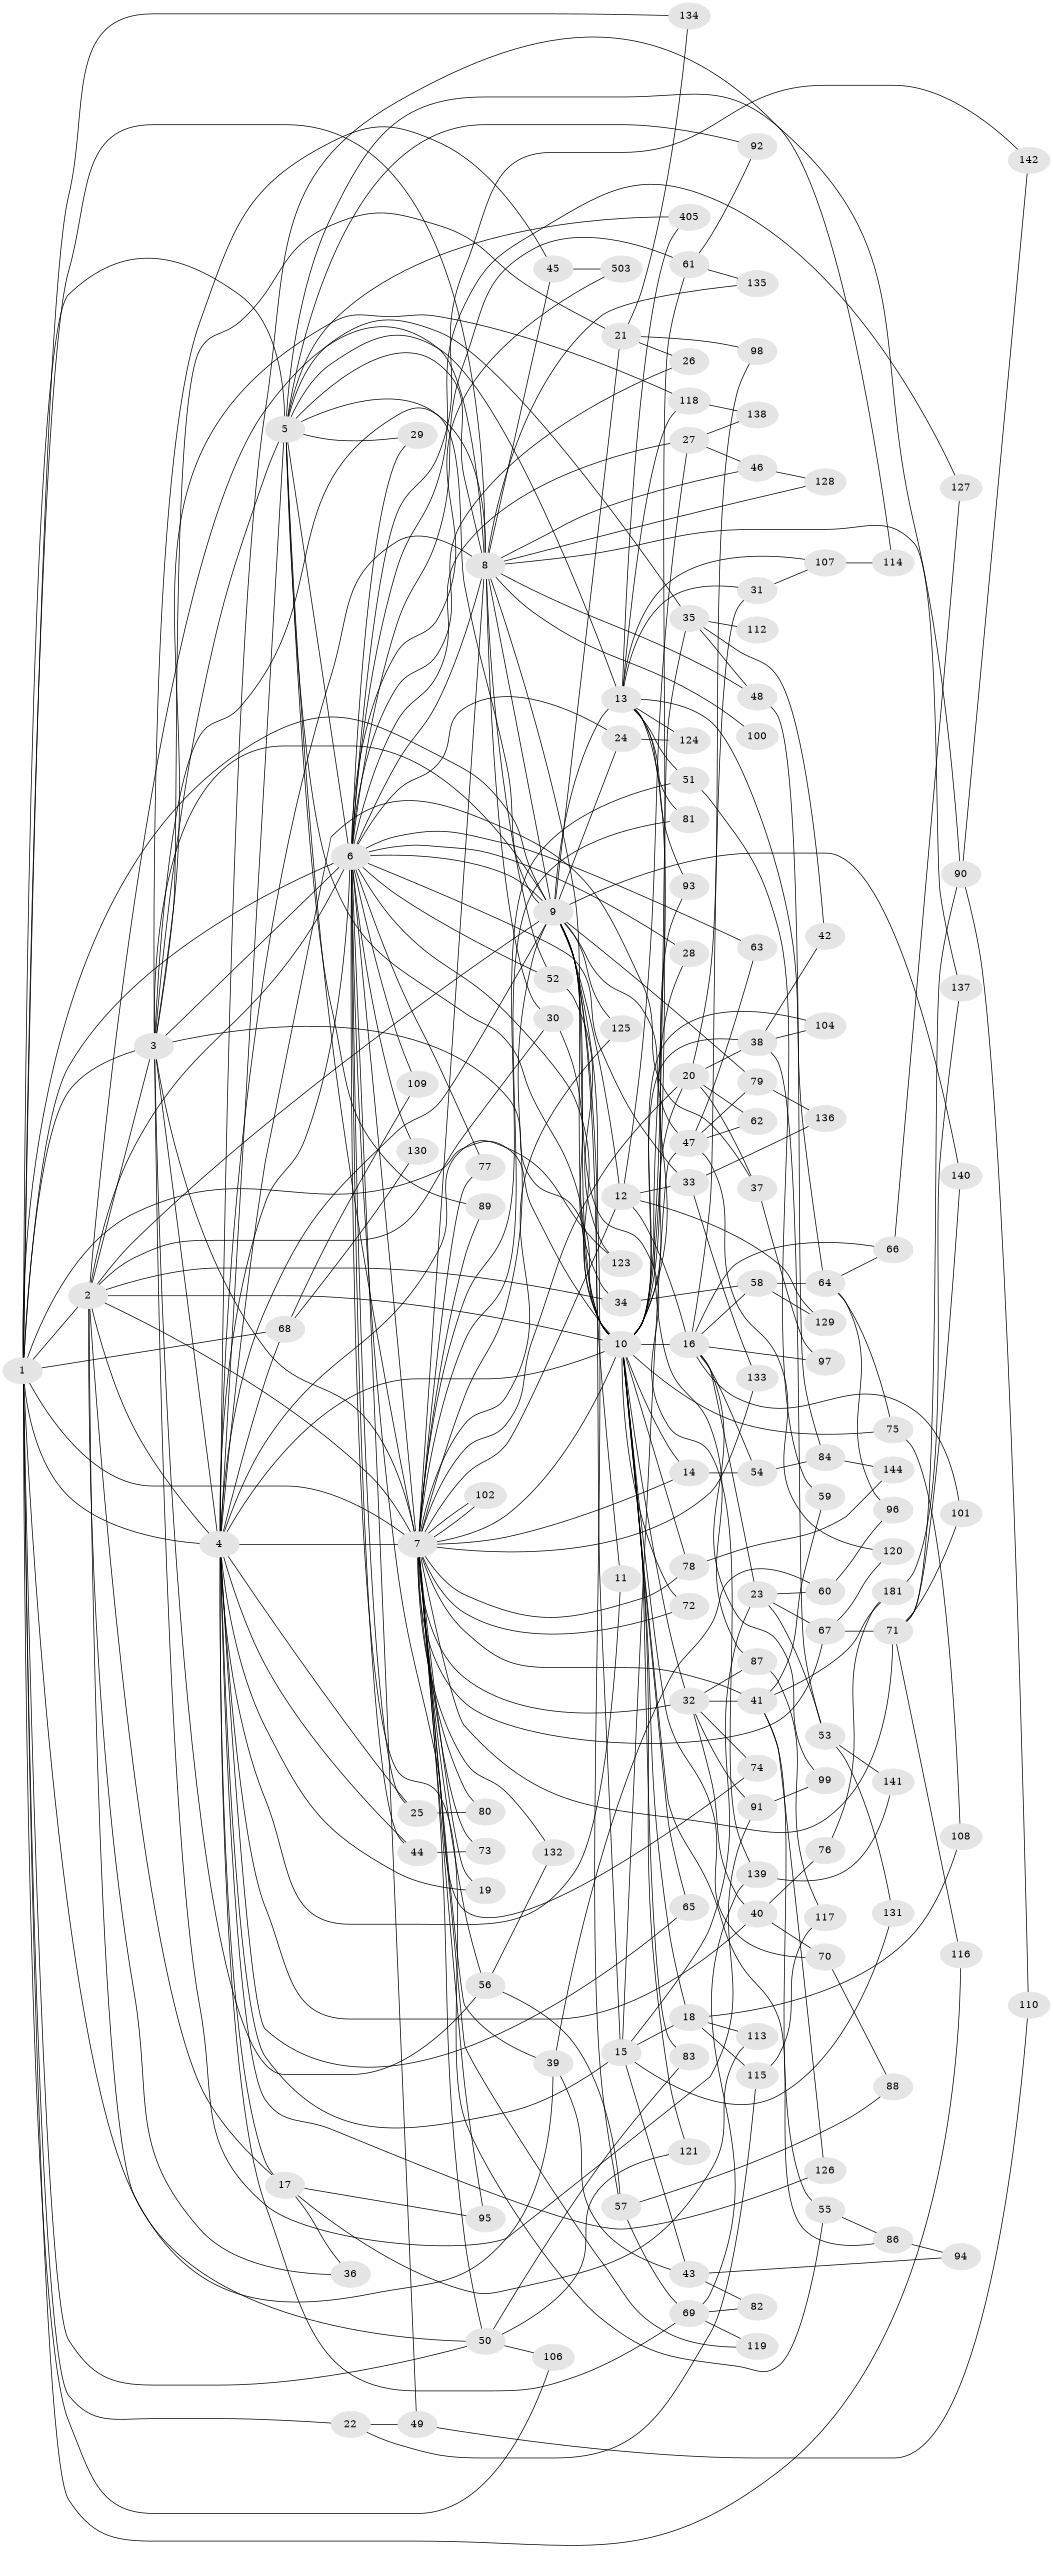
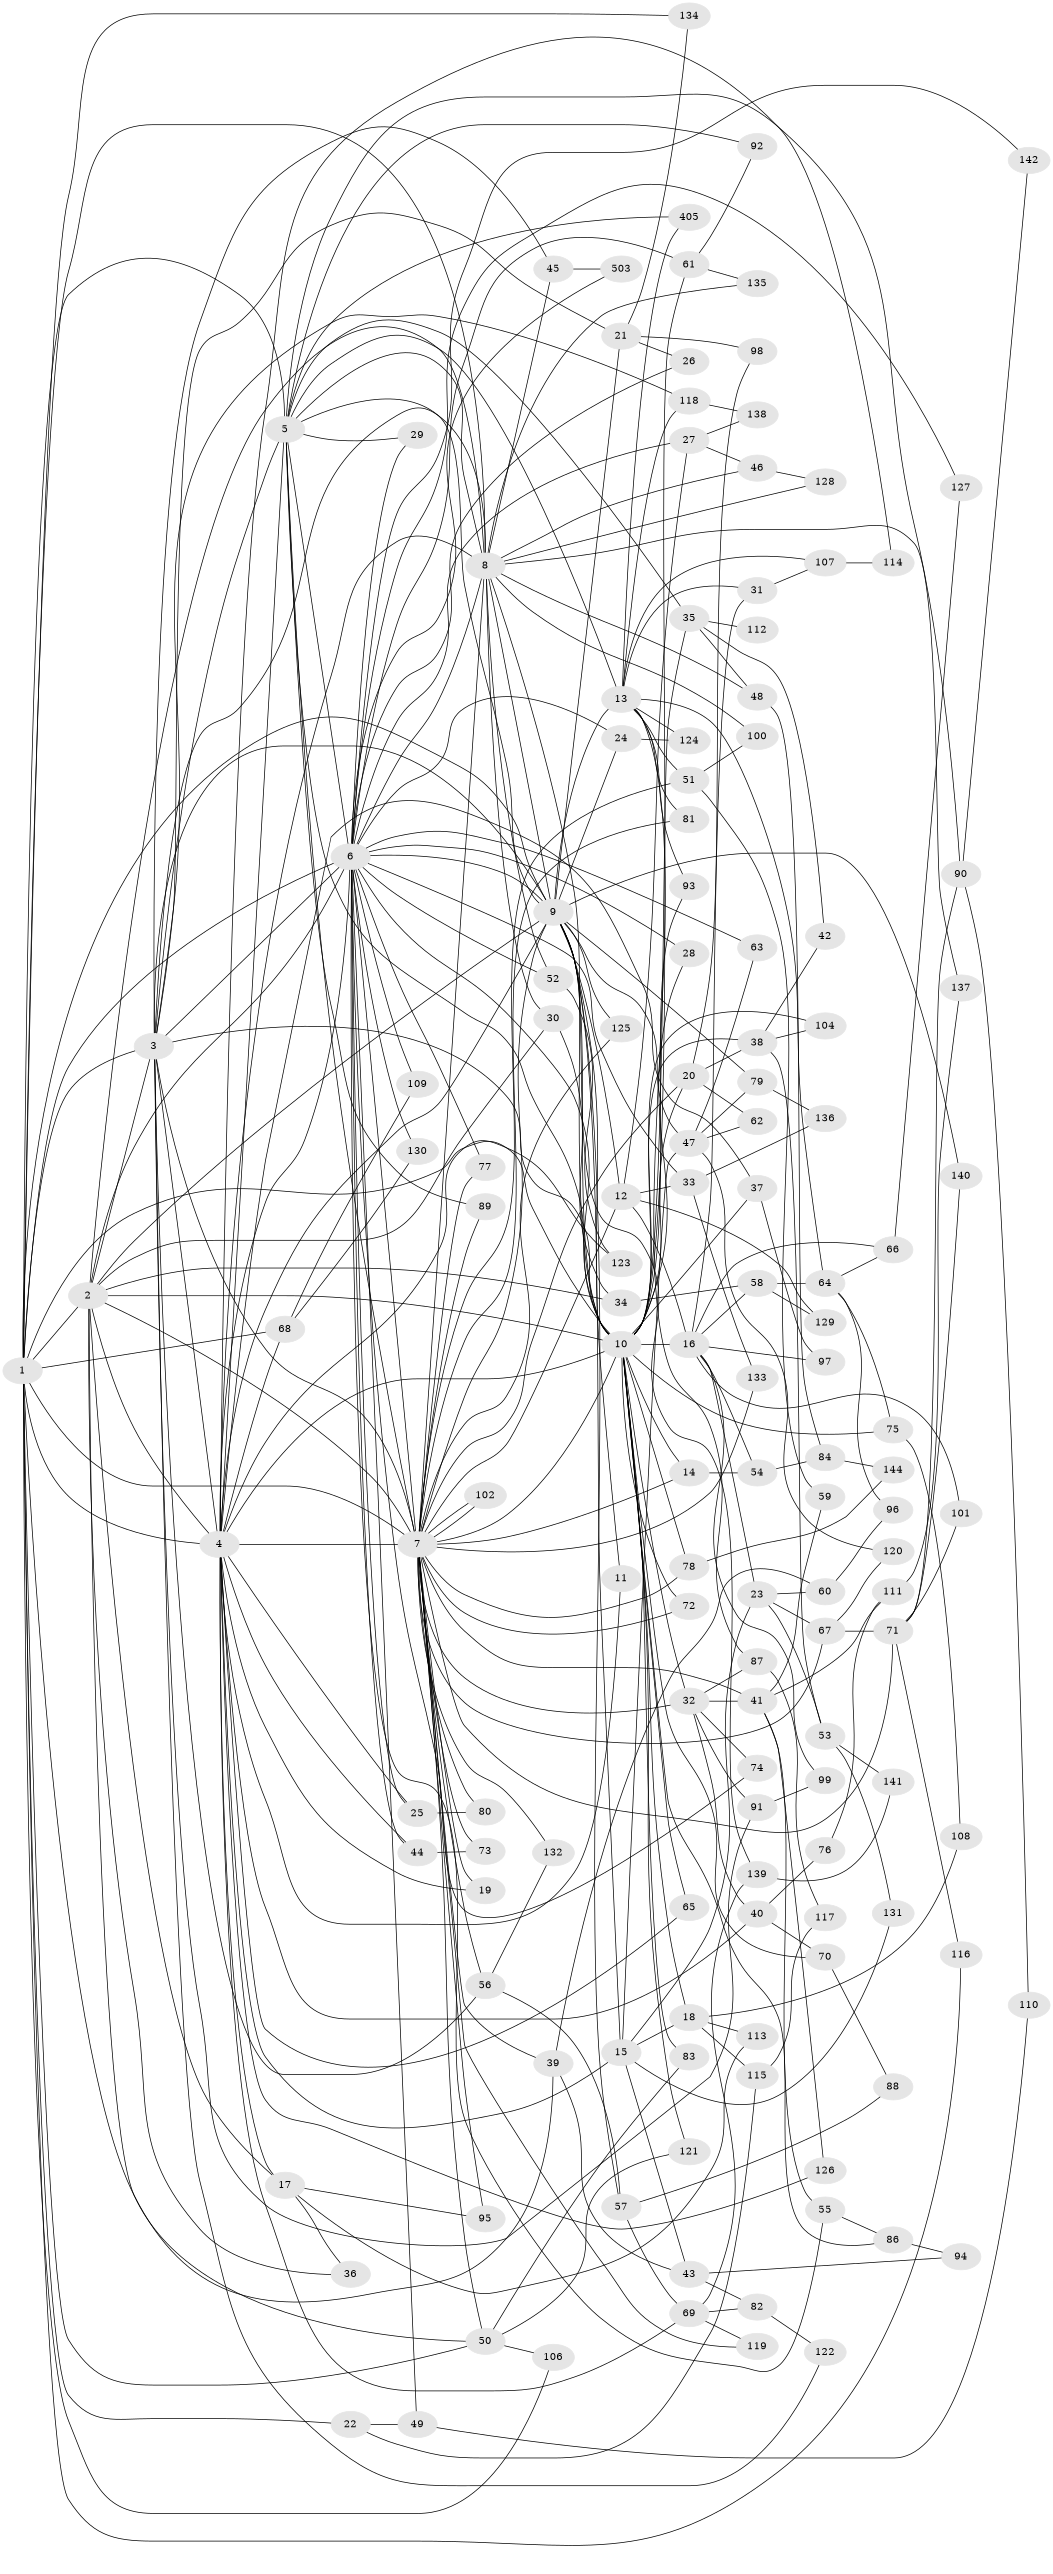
none -> (725, 757)
(726, 1125) -> (690, 1267)
(893, 1592) -> (893, 1592)
none -> (825, 2352)
